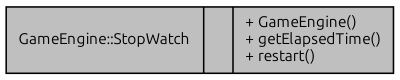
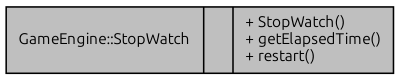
(302, 22) -> (295, 22)
